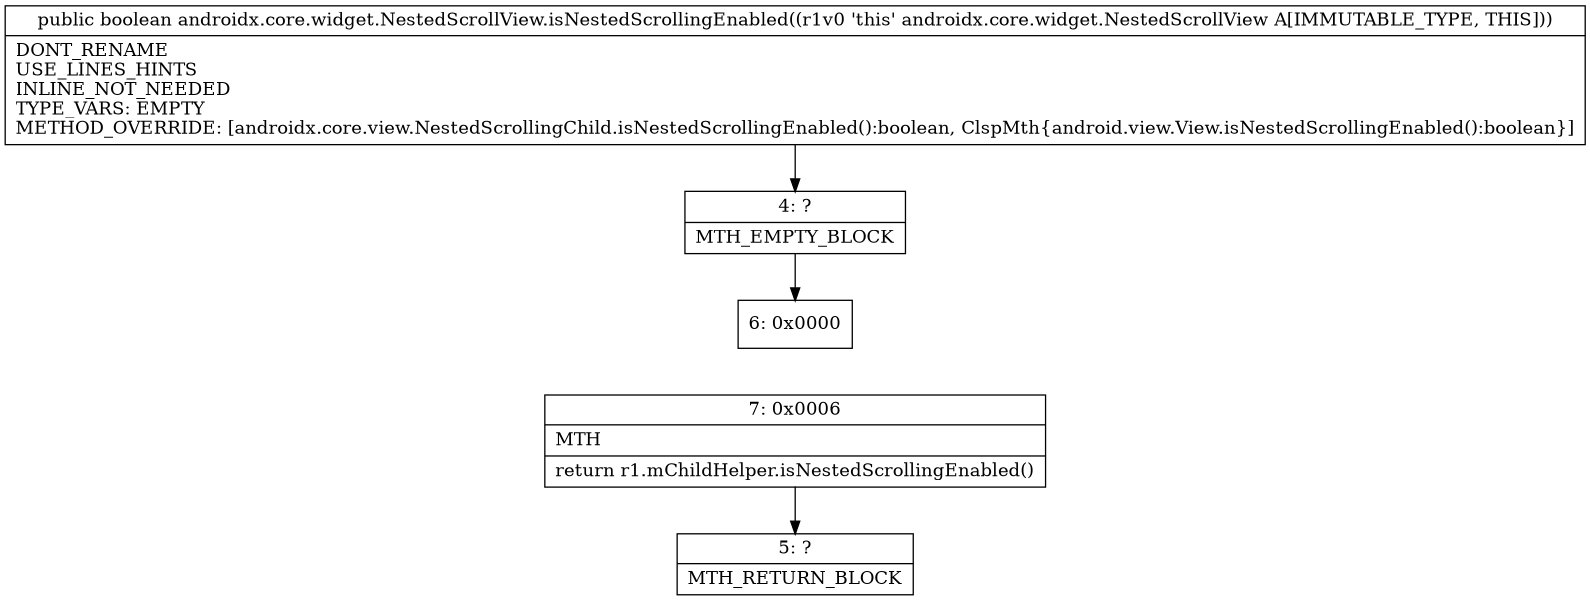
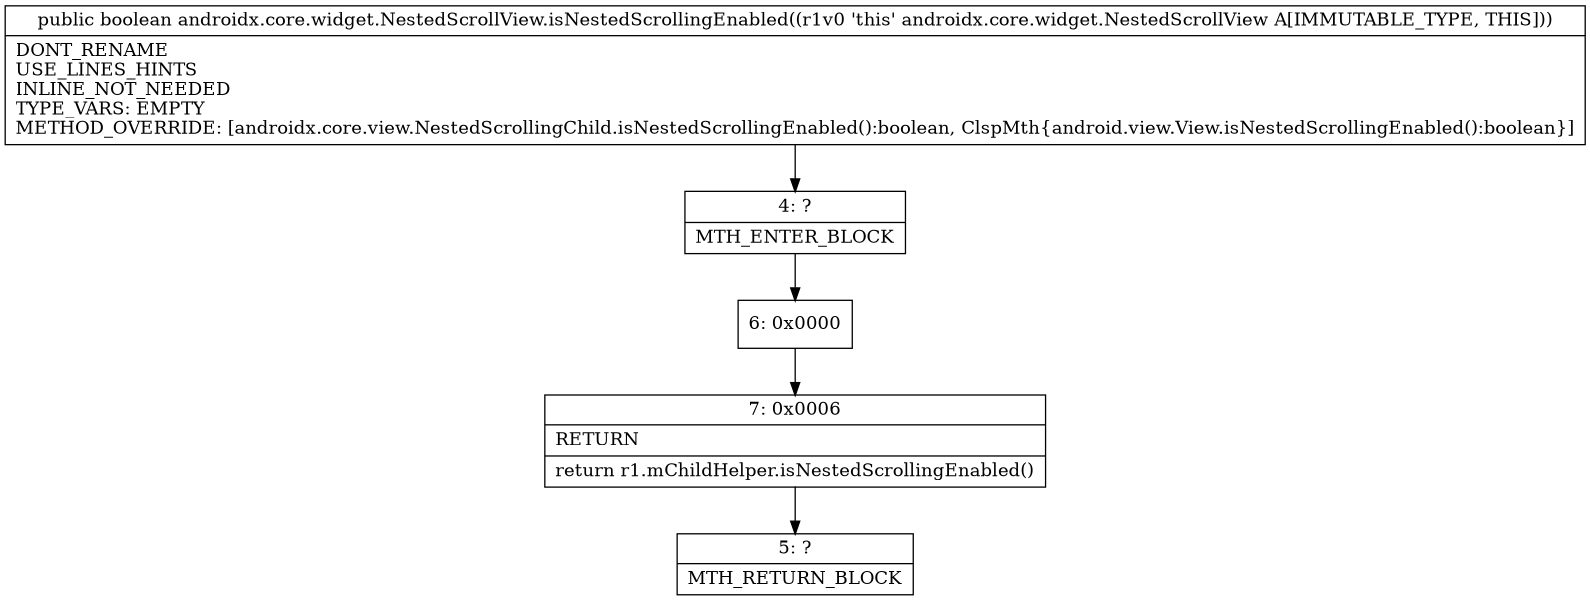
(795, 237) -> (795, 237)
none -> (795, 365)
(579, 440) -> (597, 440)
